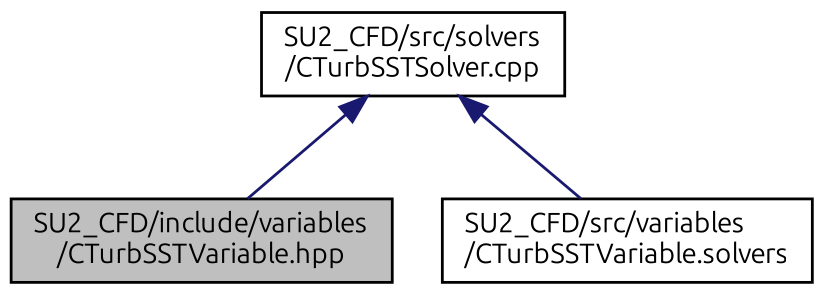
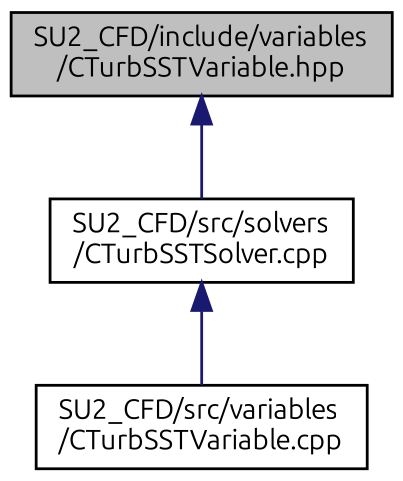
(297, 157) -> (202, 162)
(627, 241) -> (202, 427)
